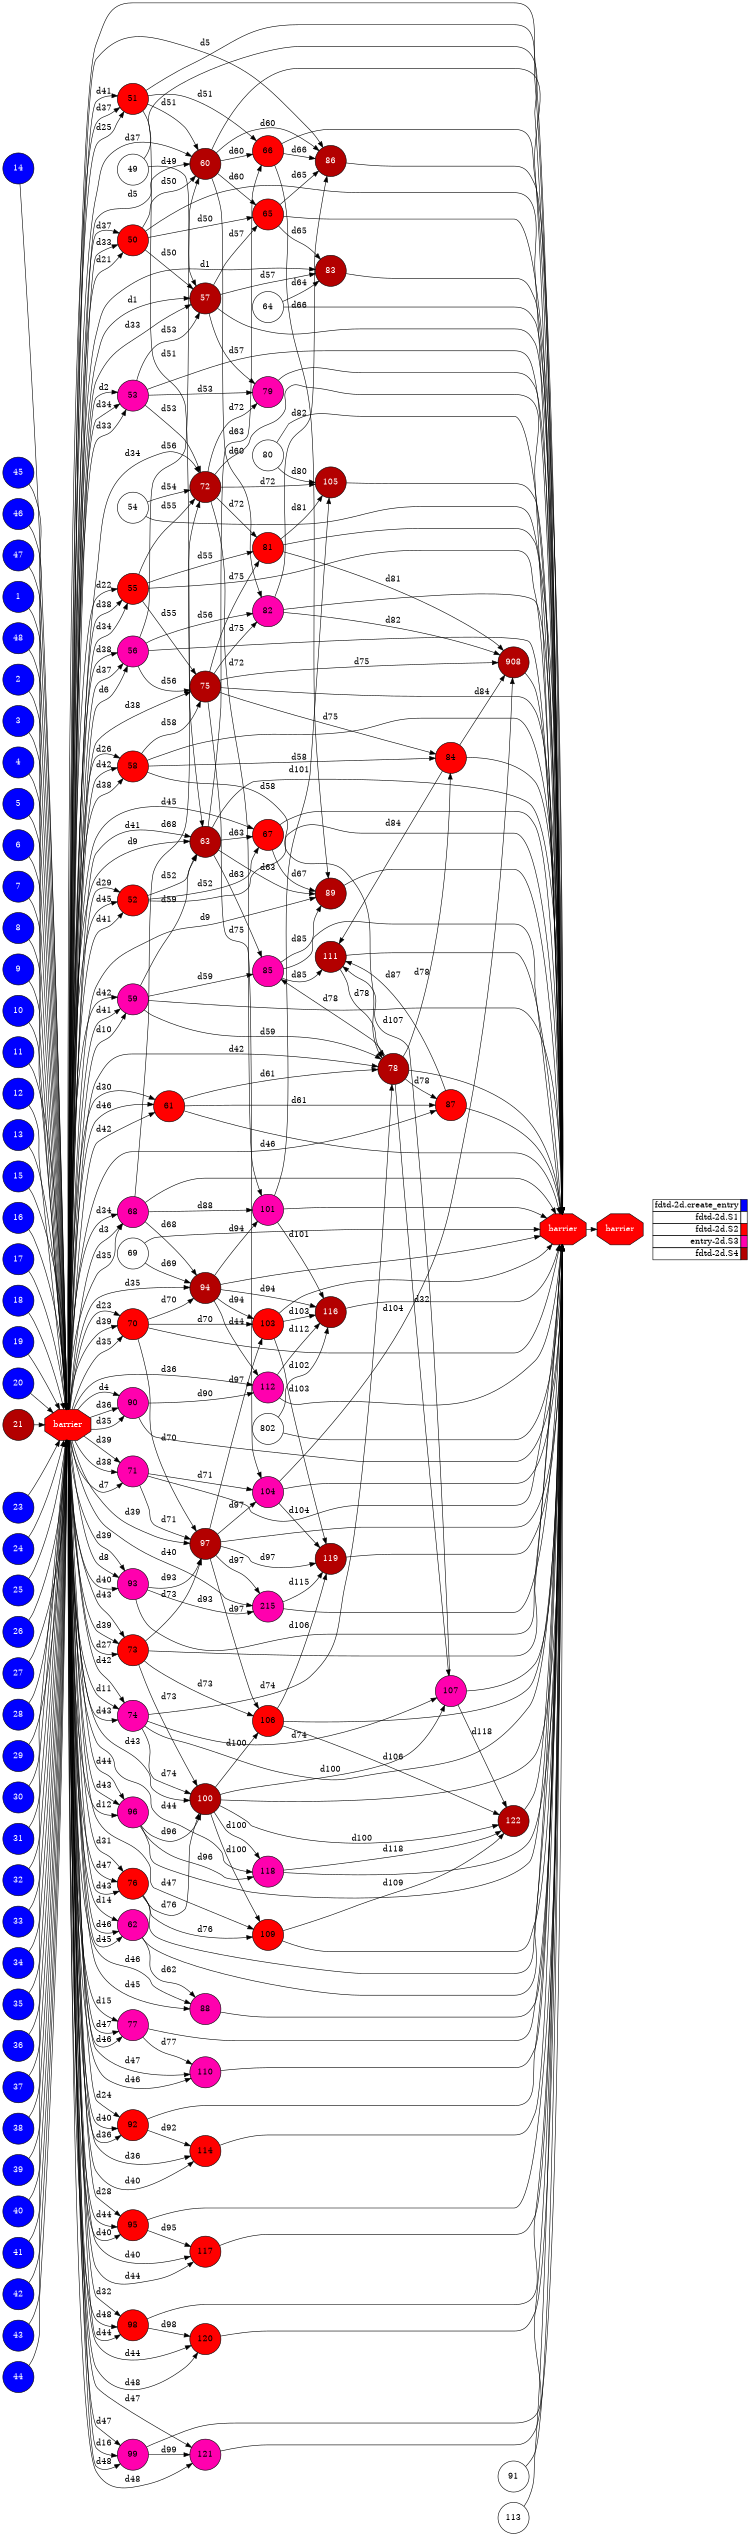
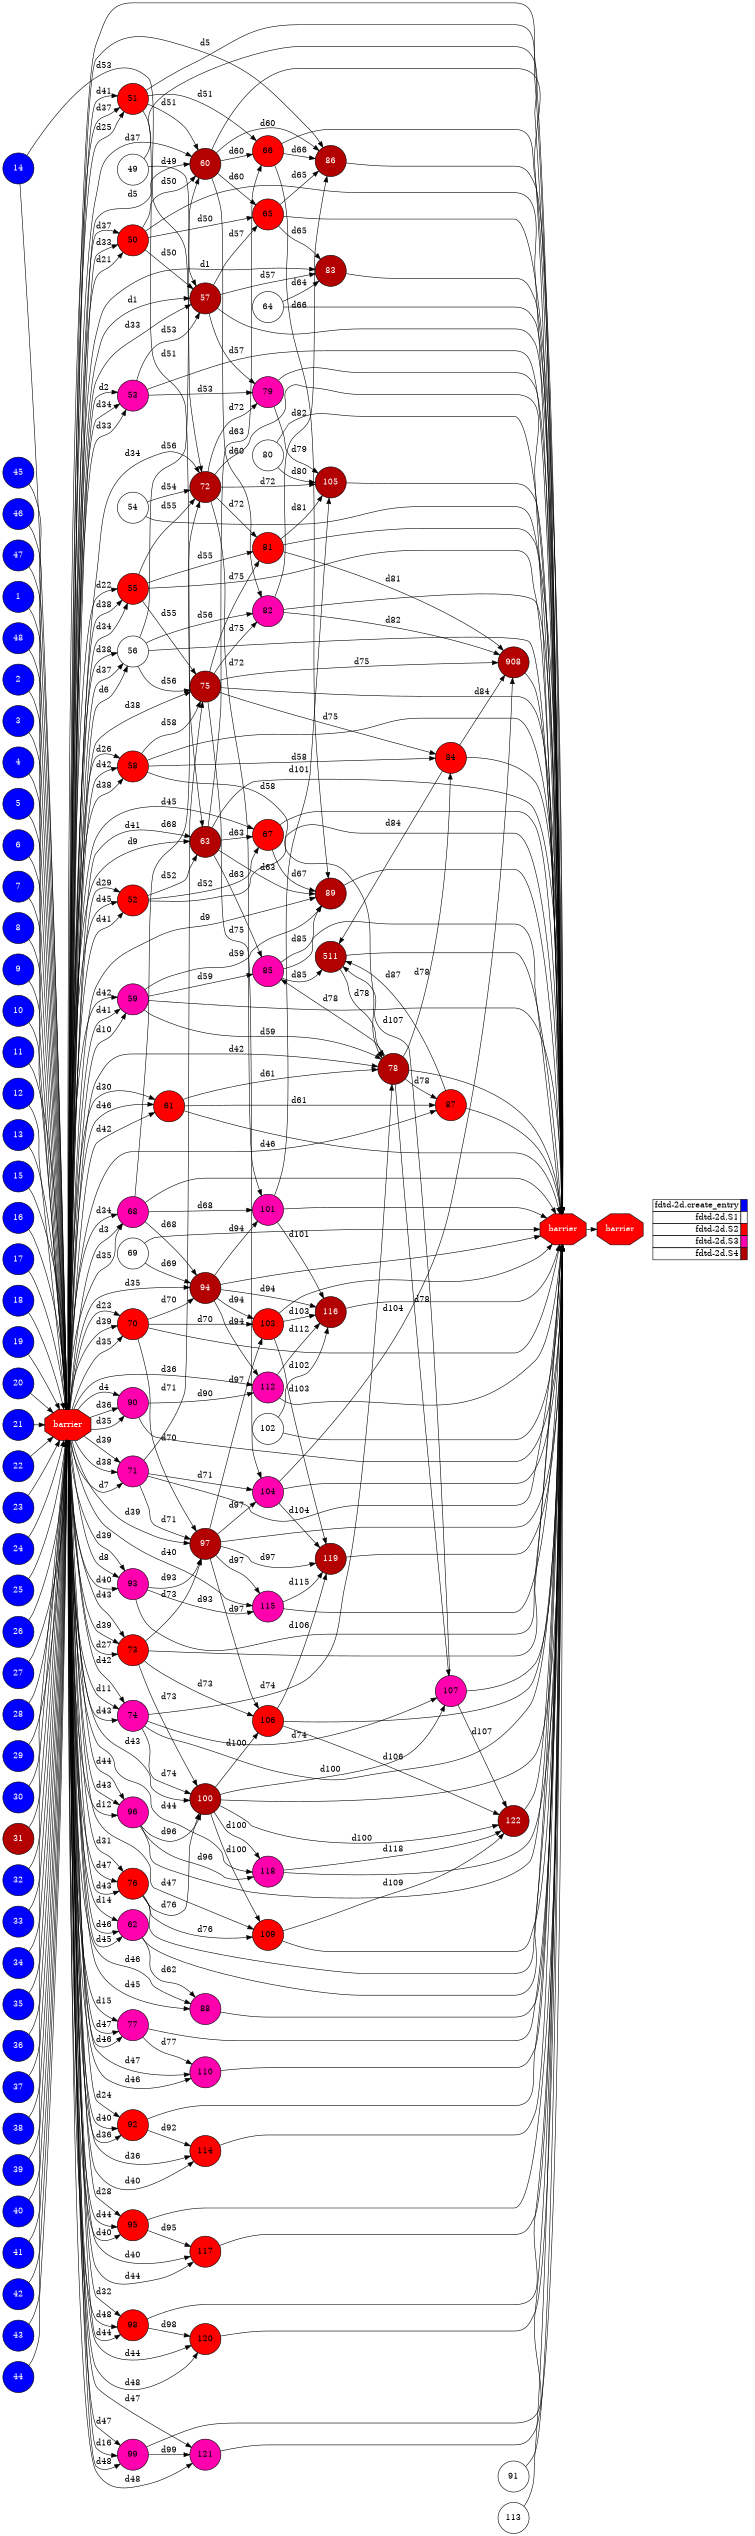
(177, 432) -> (157, 210)
none -> (285, 445)
(133, 651) -> (133, 651)
(175, 926) -> (238, 964)
(331, 957) -> (331, 957)
none -> (189, 1090)
(205, 1206) -> (205, 1206)
(715, 1241) -> (717, 1241)
(422, 1300) -> (422, 1300)
(237, 1322) -> (237, 1322)
(18, 1425) -> (18, 1425)
(268, 1429) -> (268, 1429)
none -> (18, 1466)
(268, 1607) -> (268, 1607)
(482, 1732) -> (482, 1732)
(18, 1839) -> (18, 1839)
